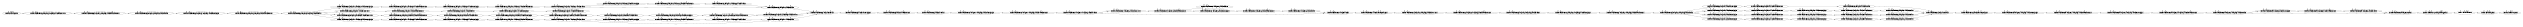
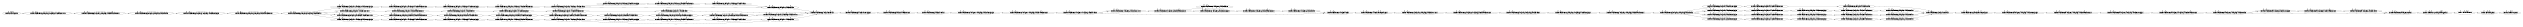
none -> (674, 11)
